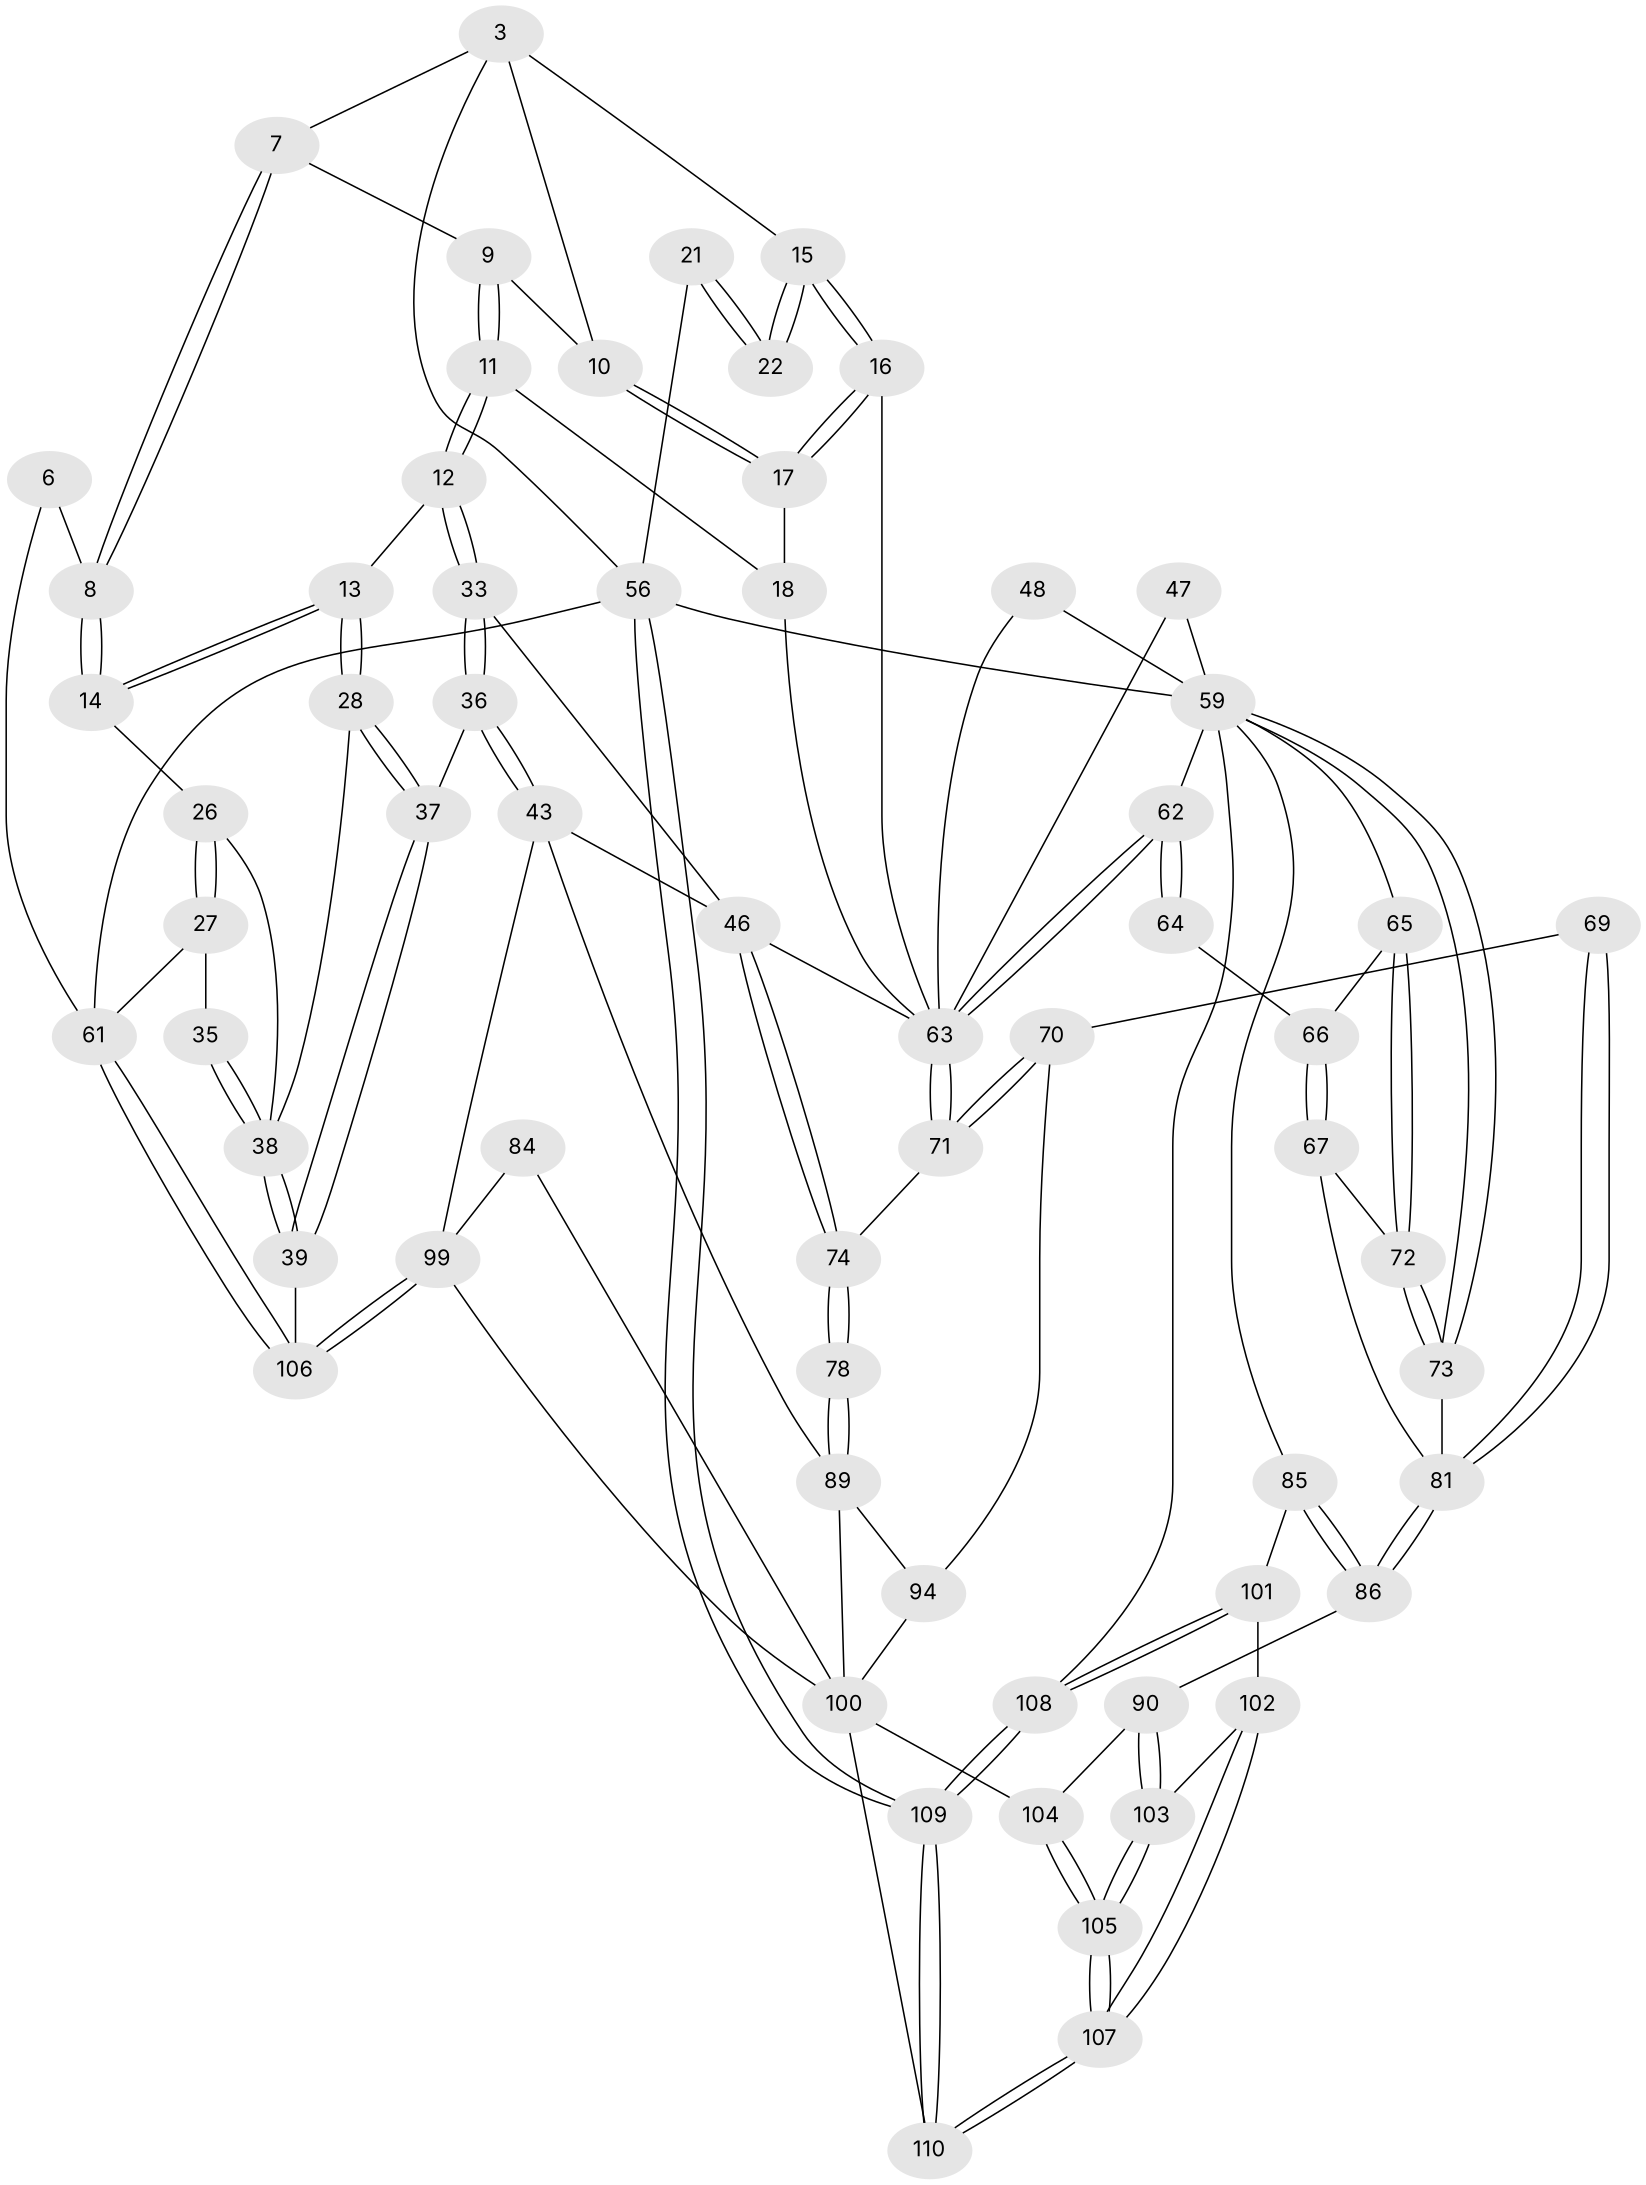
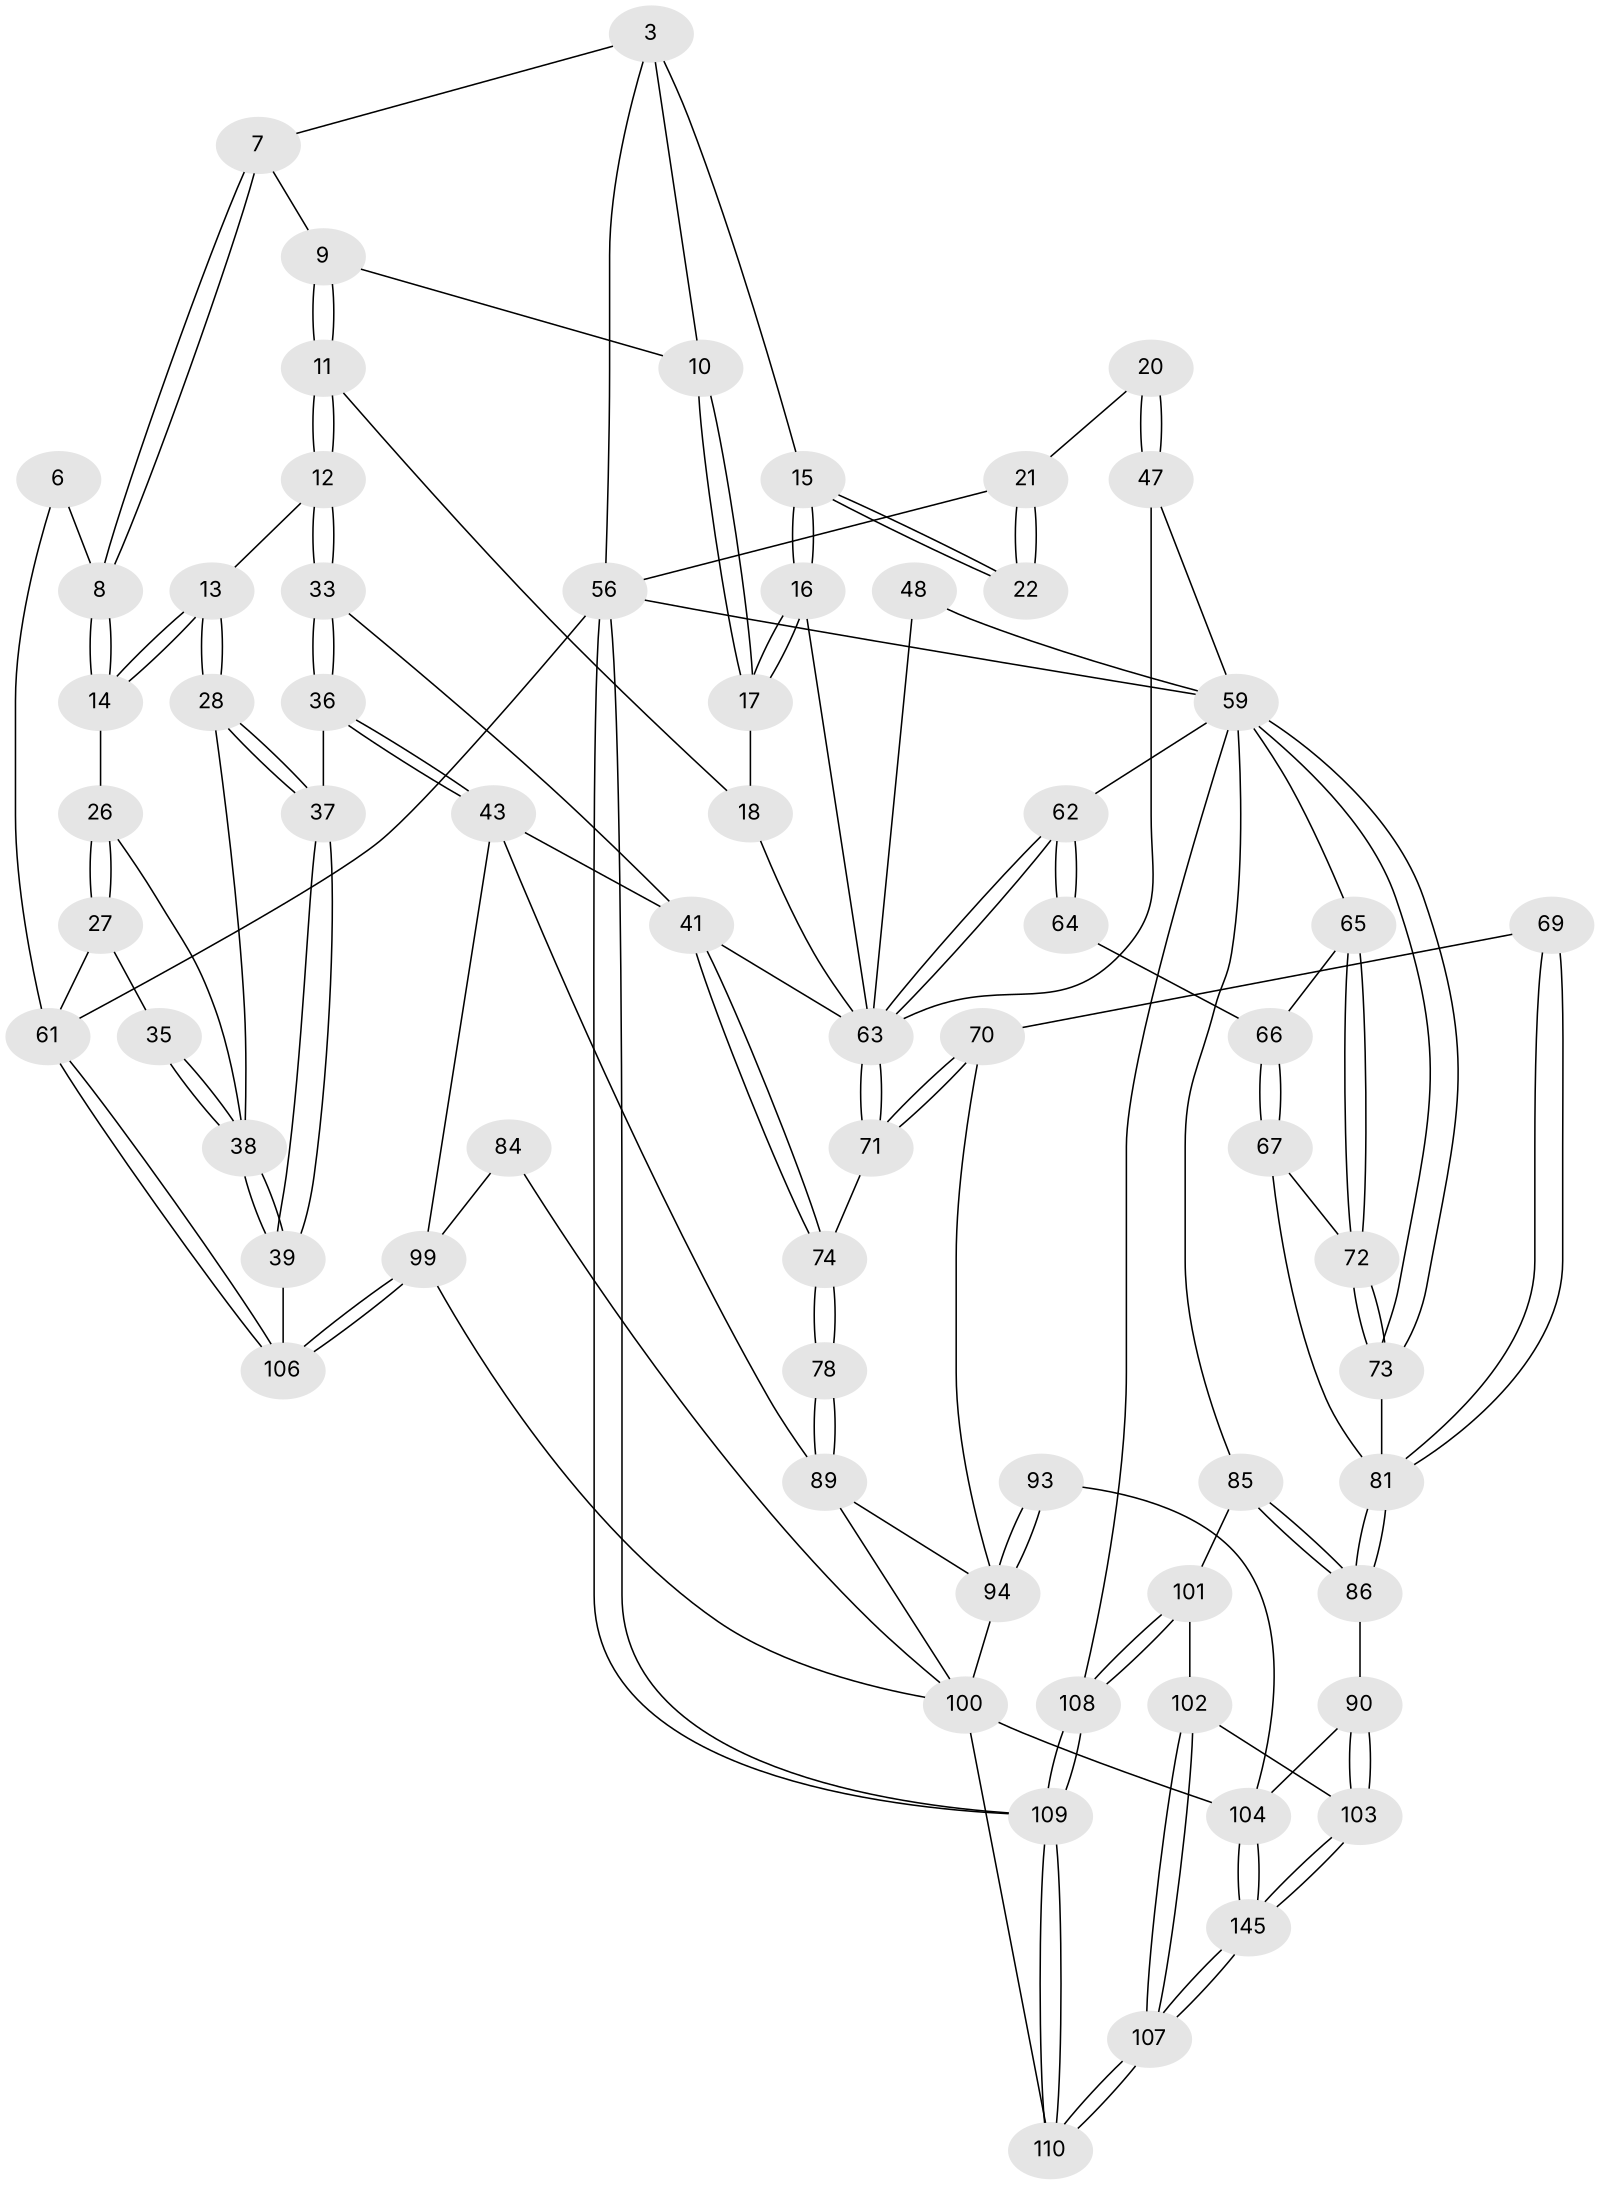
none -> (1151, 368)
(738, 925) -> (692, 925)
none -> (1041, 1482)
(1100, 1928) -> (1249, 1928)
